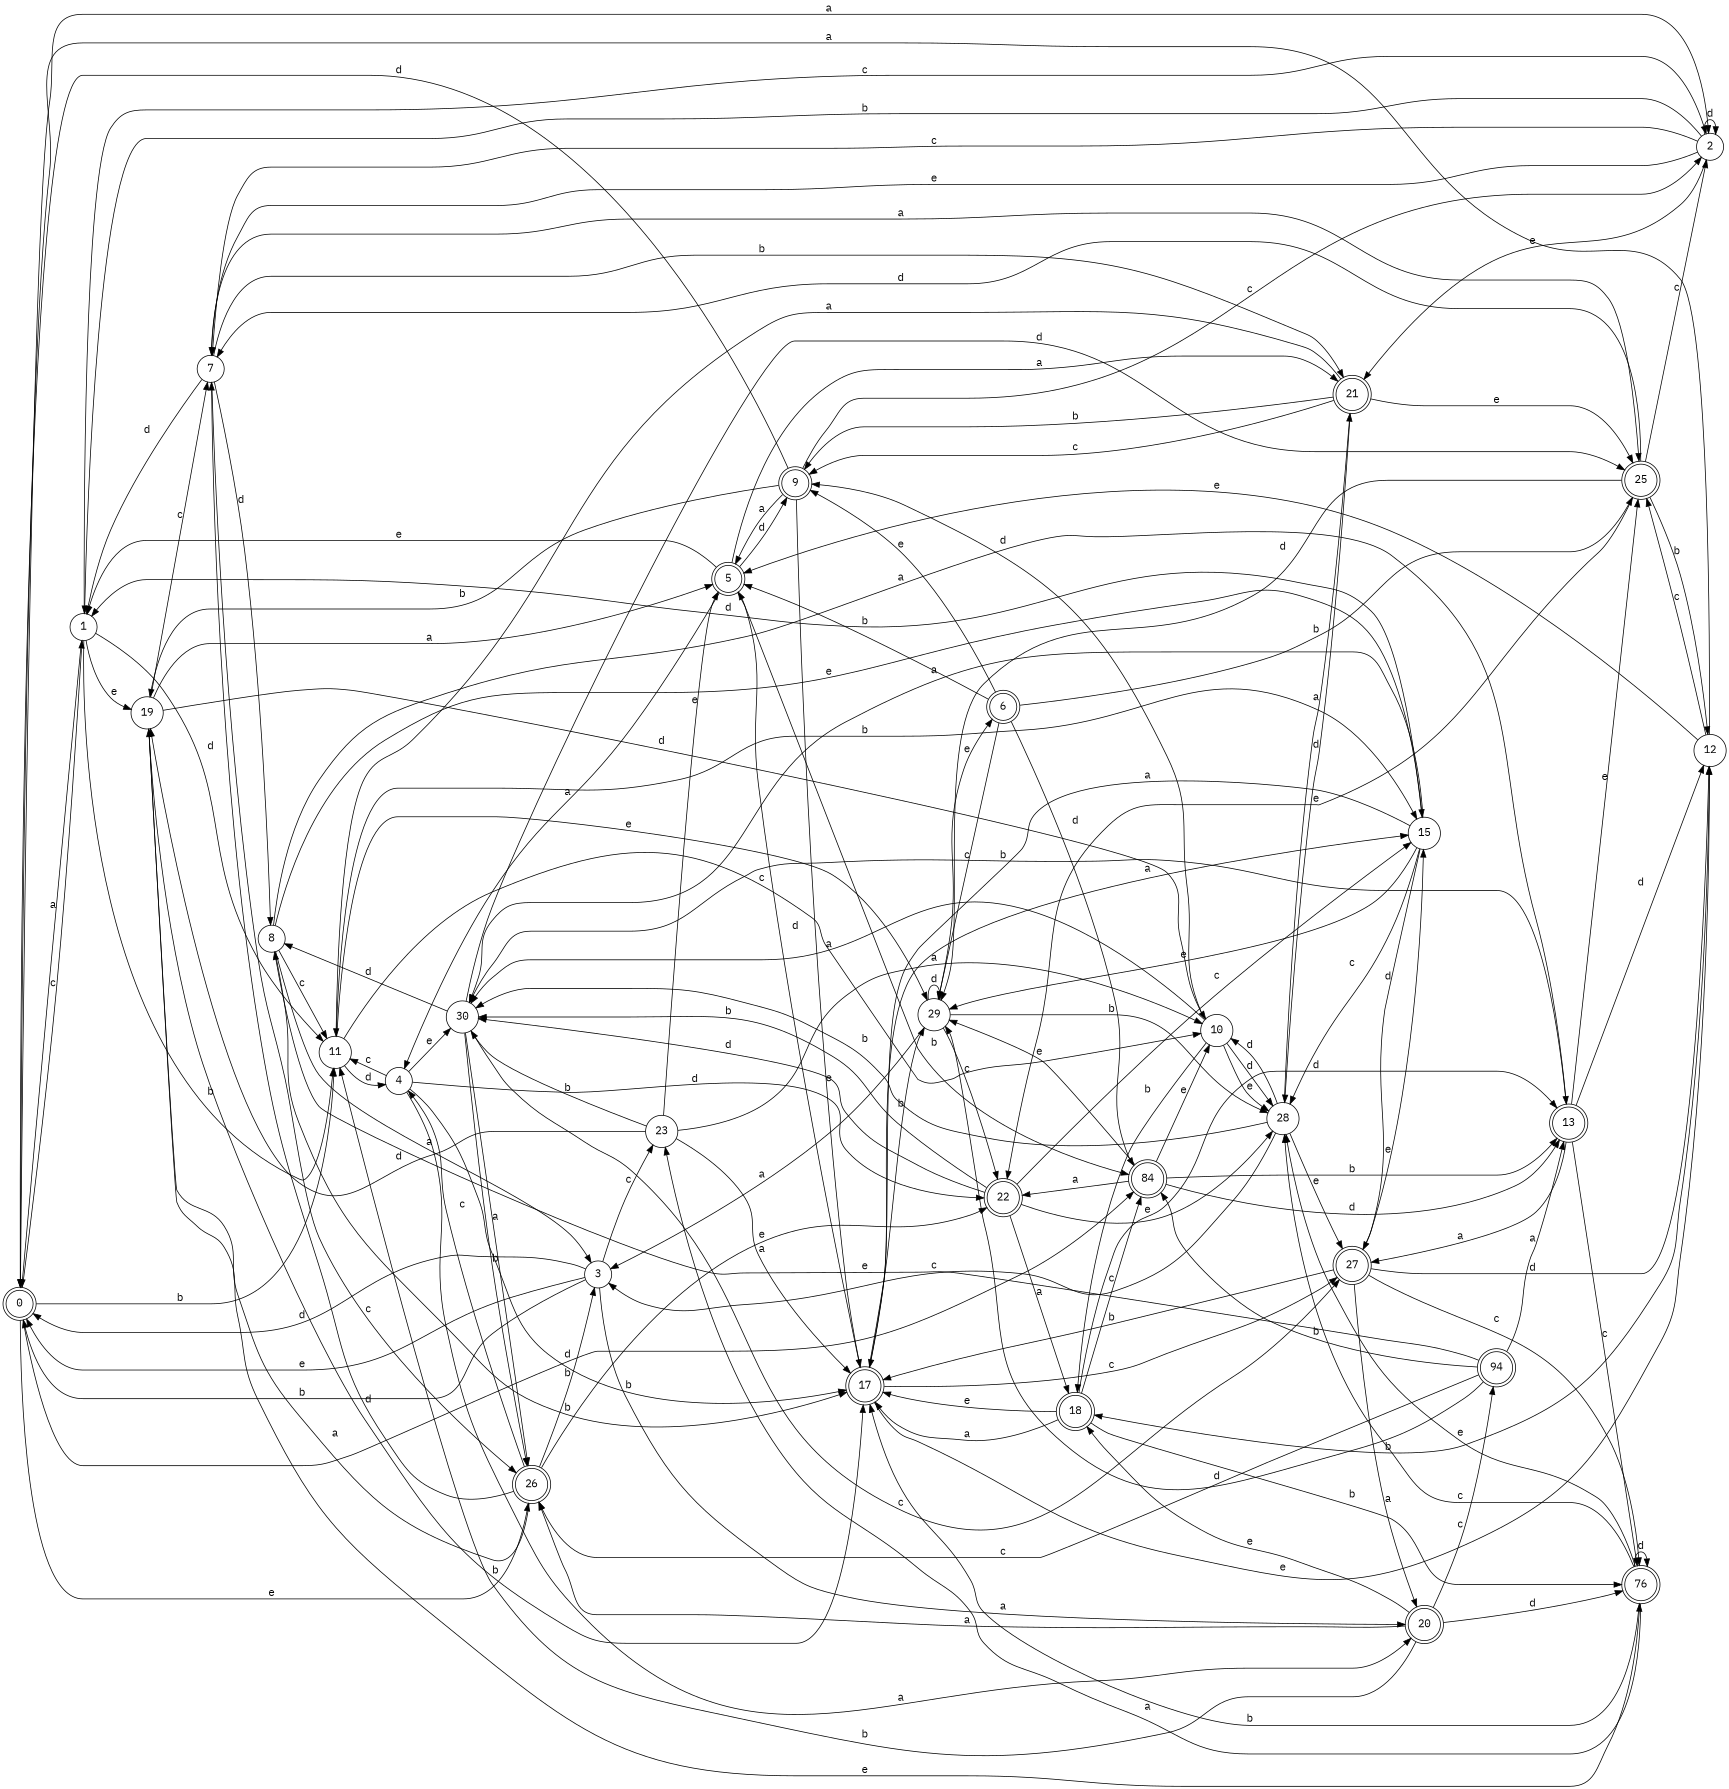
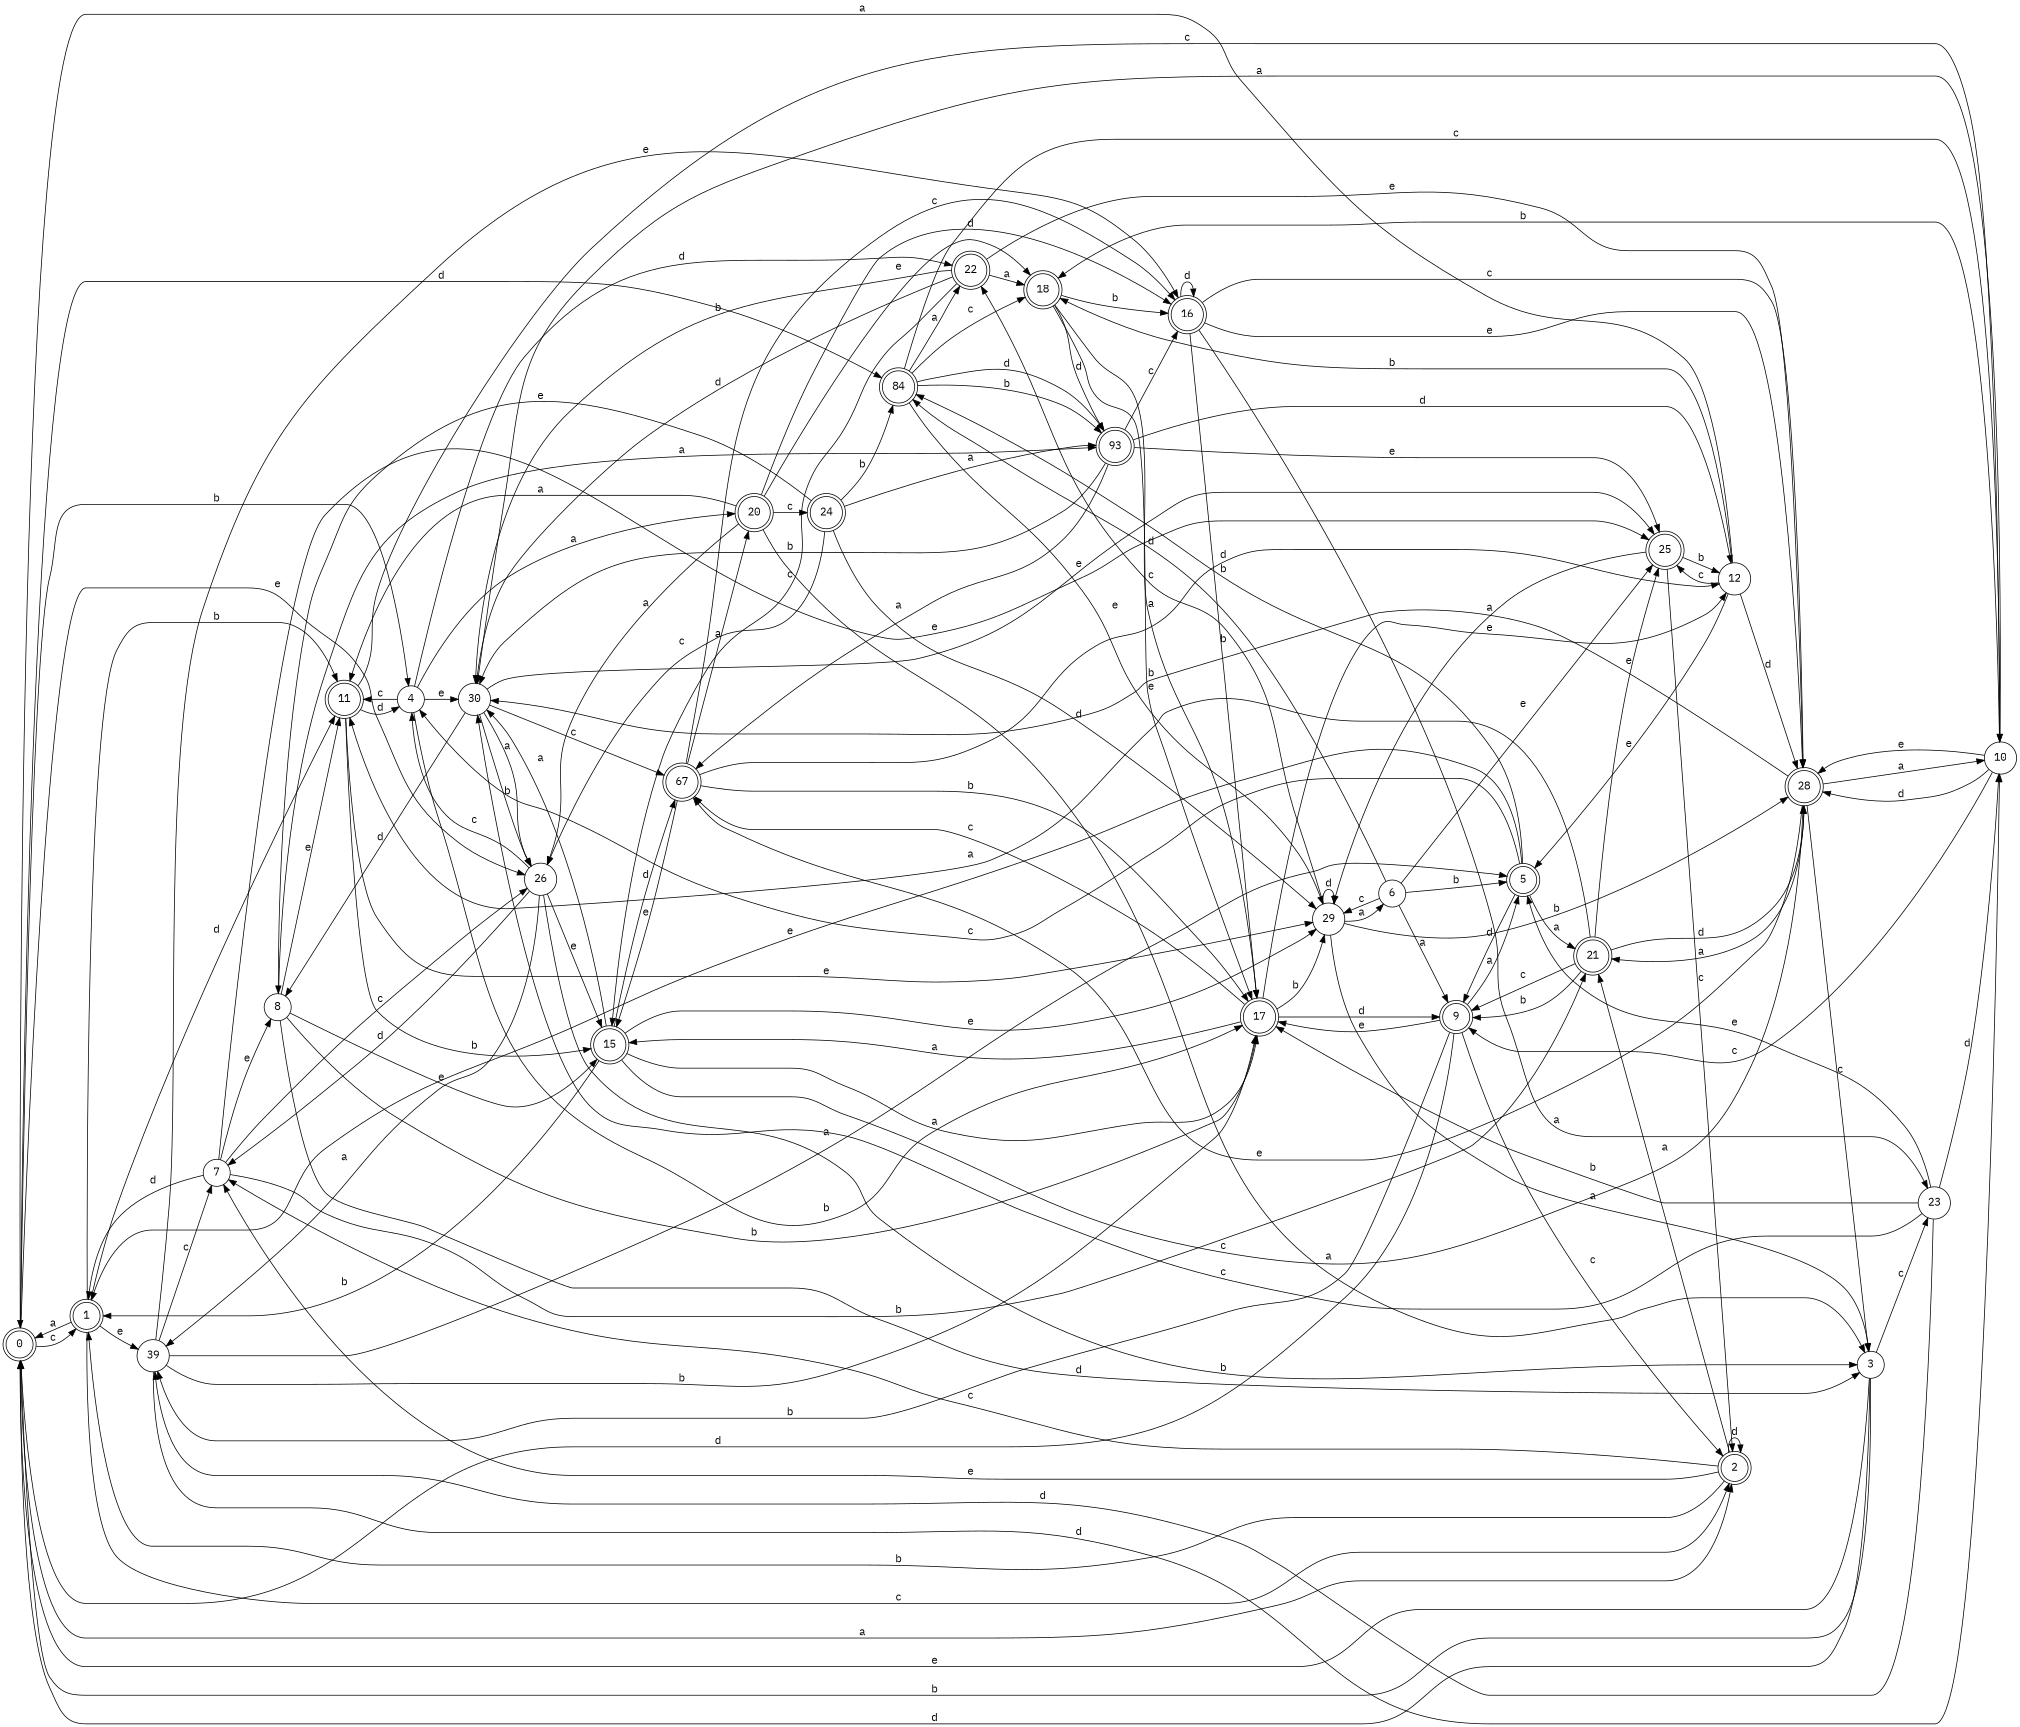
(1710, 147) -> (1735, 1468)
(901, 213) -> (935, 627)
(1533, 241) -> (1665, 1148)
(989, 282) -> none
(1039, 338) -> (1079, 564)
(241, 500) -> (247, 1059)
(1003, 541) -> (1735, 1051)
(901, 545) -> (1423, 943)
(1283, 547) -> (1490, 608)
(728, 608) -> (344, 1282)
(84, 627) -> (87, 1316)
(1316, 630) -> (1523, 704)
none -> (1768, 678)
(1003, 707) -> (1392, 894)
(147, 713) -> (153, 1356)
(967, 749) -> (1362, 913)
(568, 792) -> (971, 932)
(1251, 805) -> none
(1424, 833) -> (610, 1045)
(934, 958) -> (1967, 1044)
(302, 984) -> (308, 848)
(788, 984) -> (1355, 1017)
(1250, 1045) -> (1901, 767)
(335, 1052) -> (344, 699)
(568, 1088) -> (1223, 1273)
(1184, 1090) -> (1456, 134)
(1283, 1119) -> (1804, 787)
(1569, 1123) -> (1115, 446)
(429, 1142) -> (1079, 1370)
(762, 1249) -> (1593, 1168)
(719, 1265) -> (573, 957)
(1352, 1265) -> (682, 782)
(261, 1286) -> (44, 617)
(1108, 1303) -> (961, 331)
(1497, 1368) -> (826, 513)
(532, 1484) -> (541, 879)
(1641, 1585) -> (1187, 315)
(912, 1606) -> (1200, 1086)
(865, 1735) -> (541, 490)
